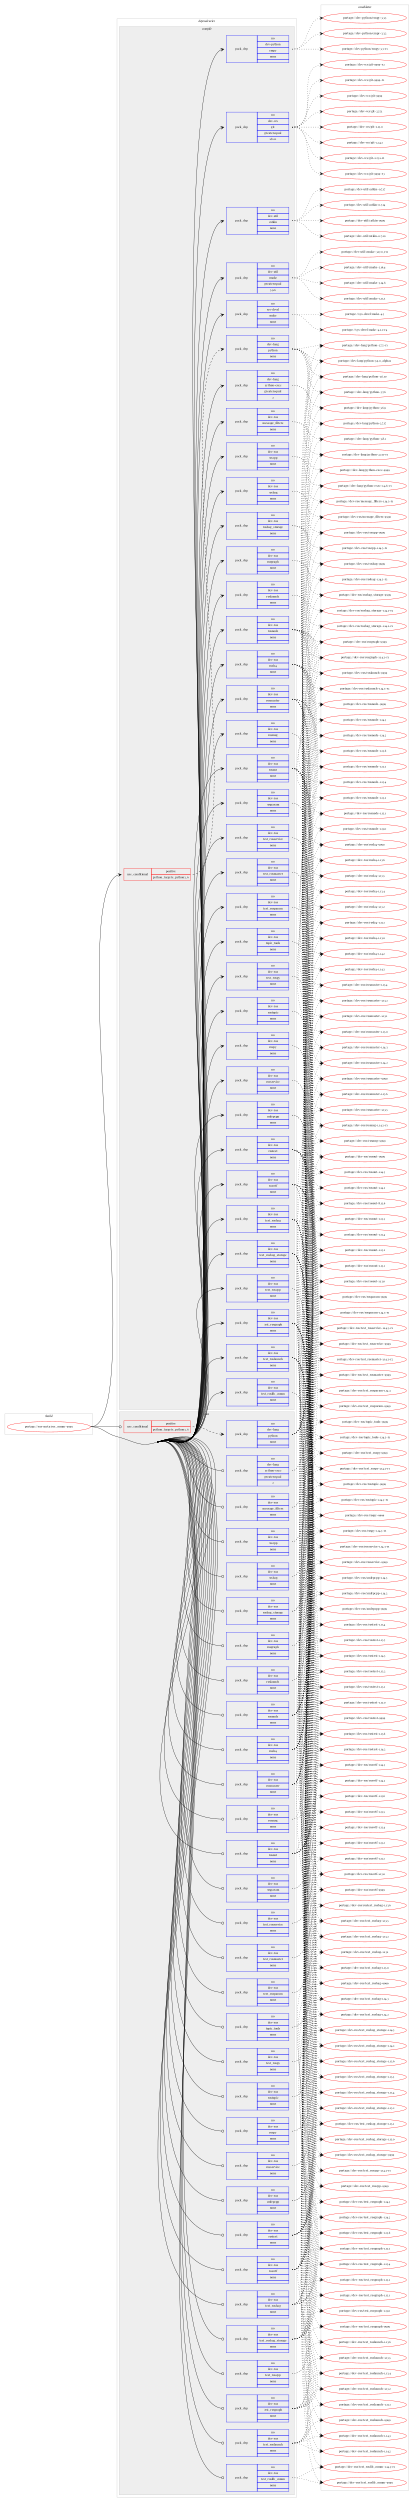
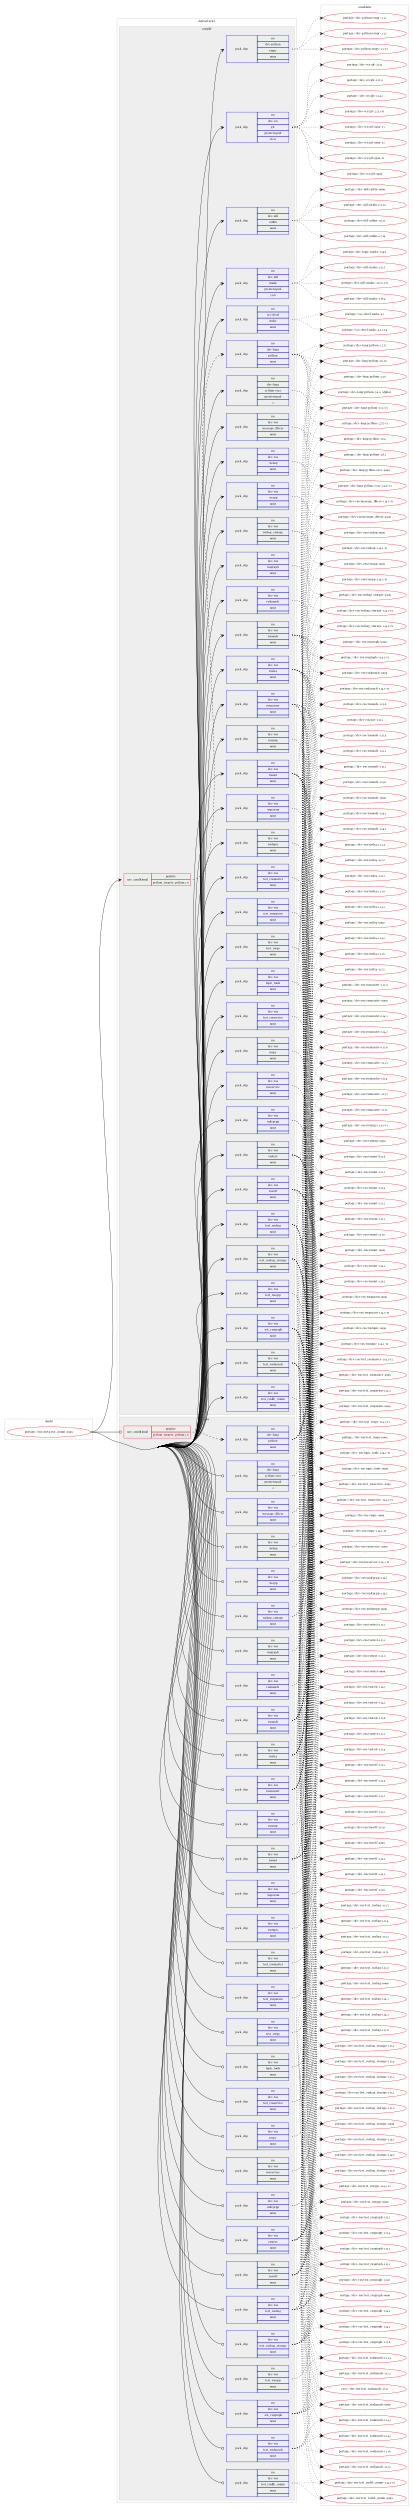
(365, 283) -> (365, 252)
(365, 767) -> (365, 720)
(365, 1906) -> (365, 2030)
none -> (365, 1921)
(365, 2405) -> (365, 2389)
